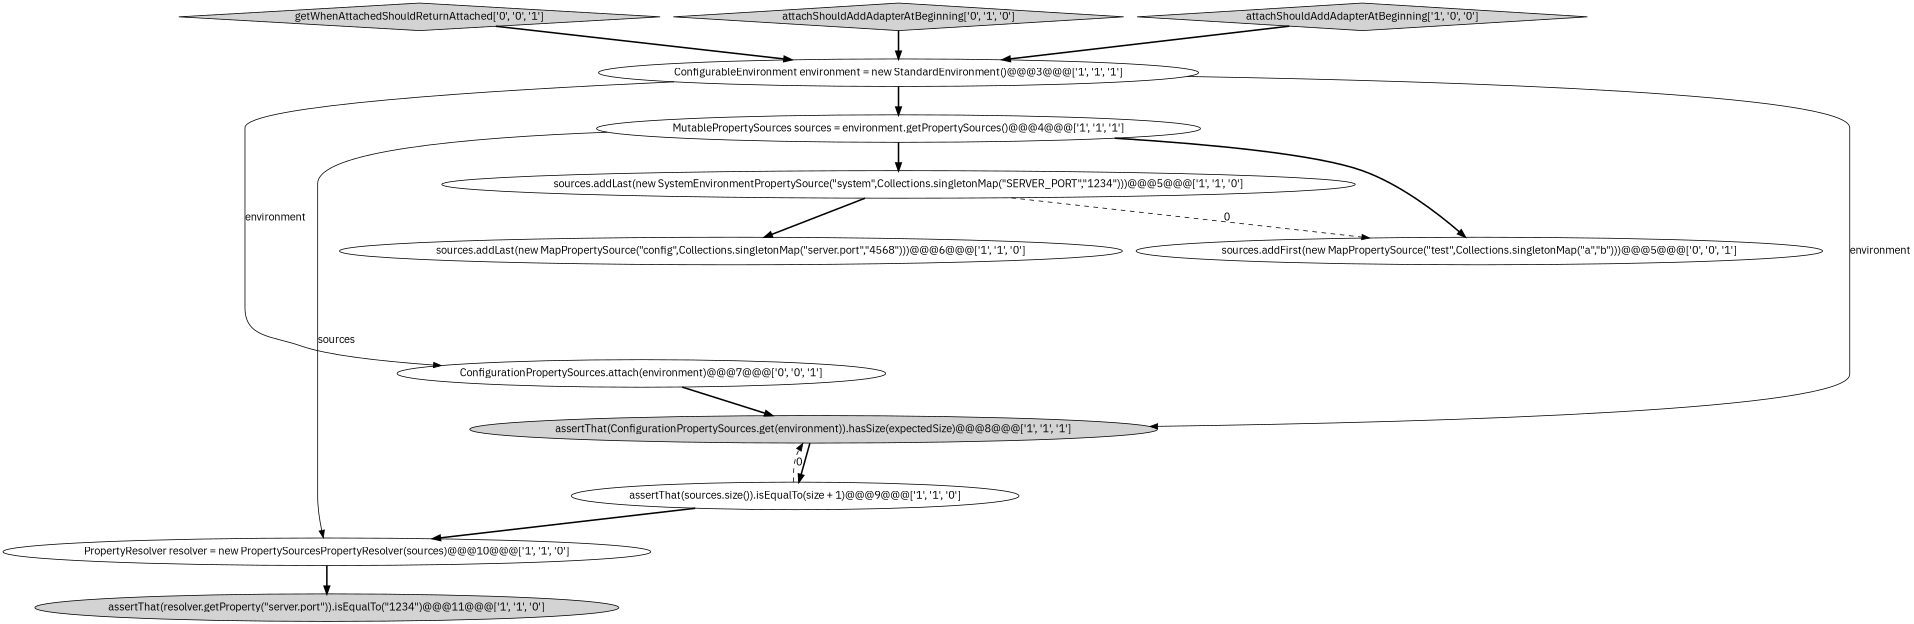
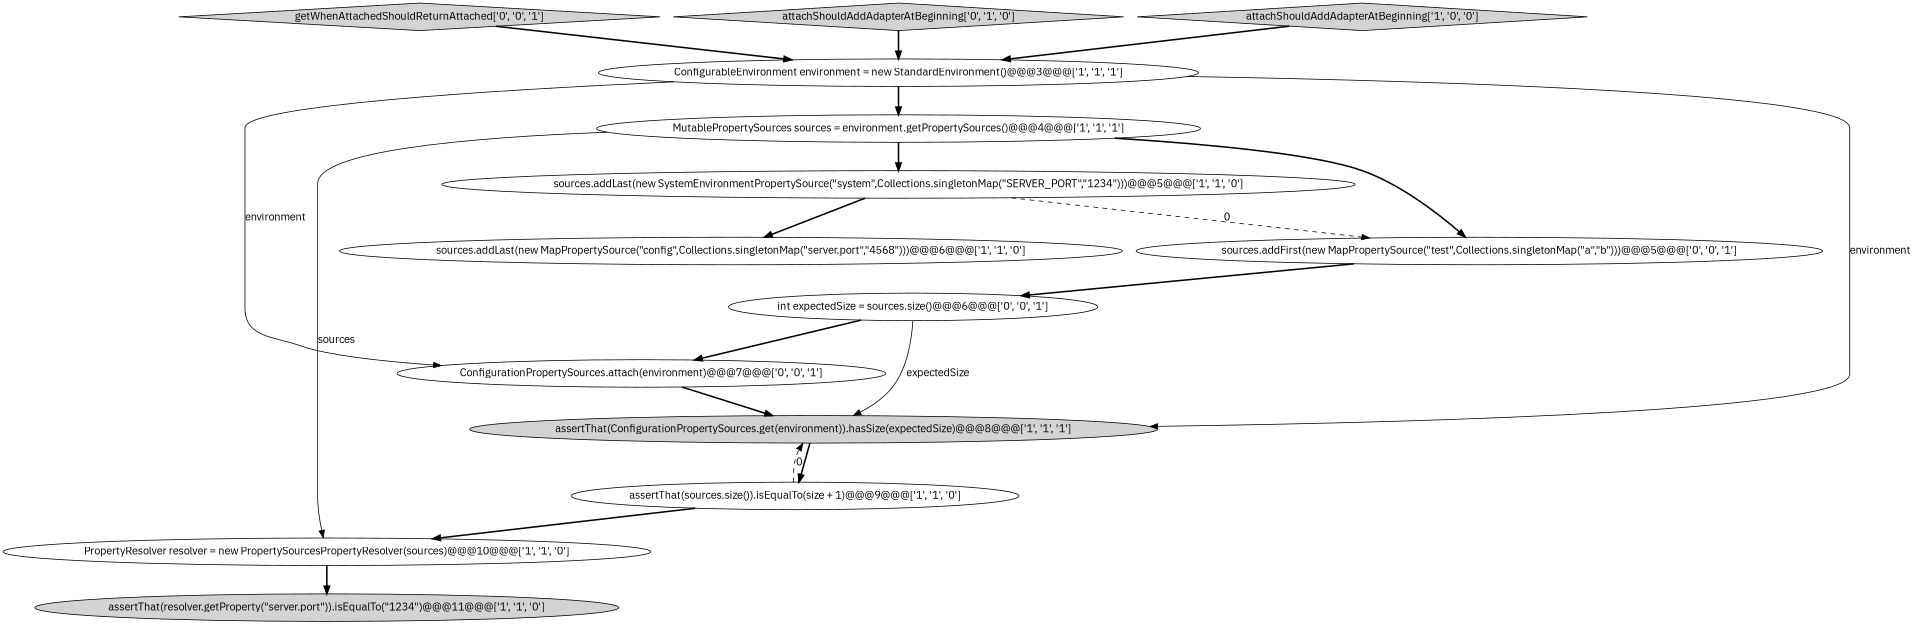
none -> (913, 307)
